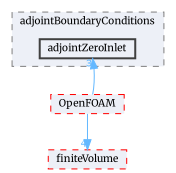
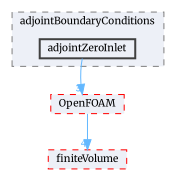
(94, 82) -> (81, 73)
